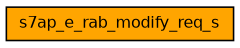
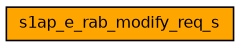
(120, 24) -> (120, 24)
